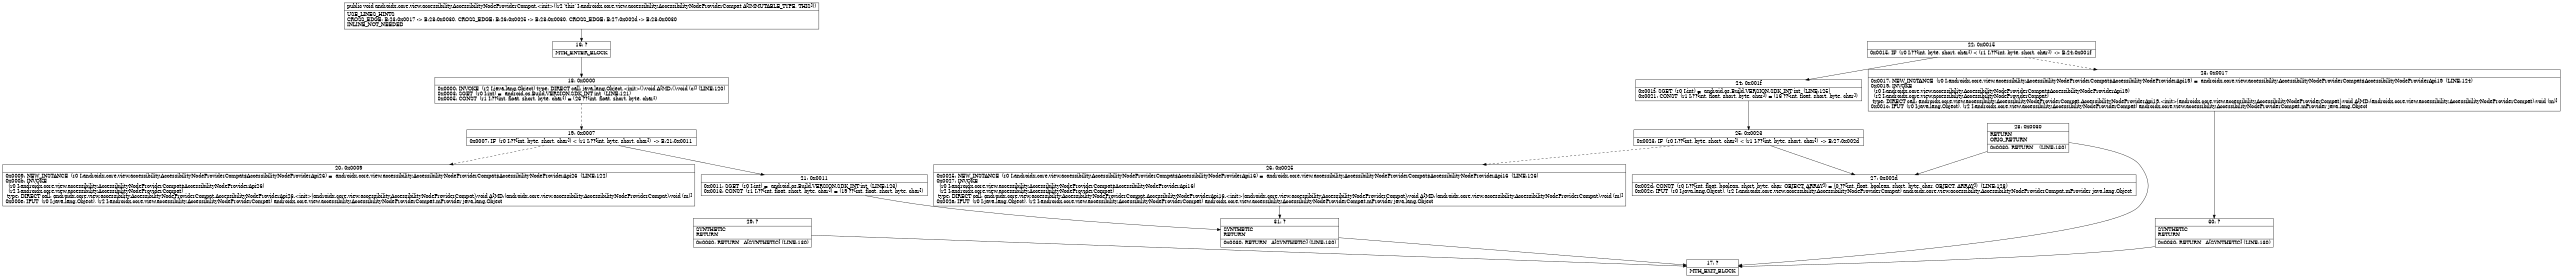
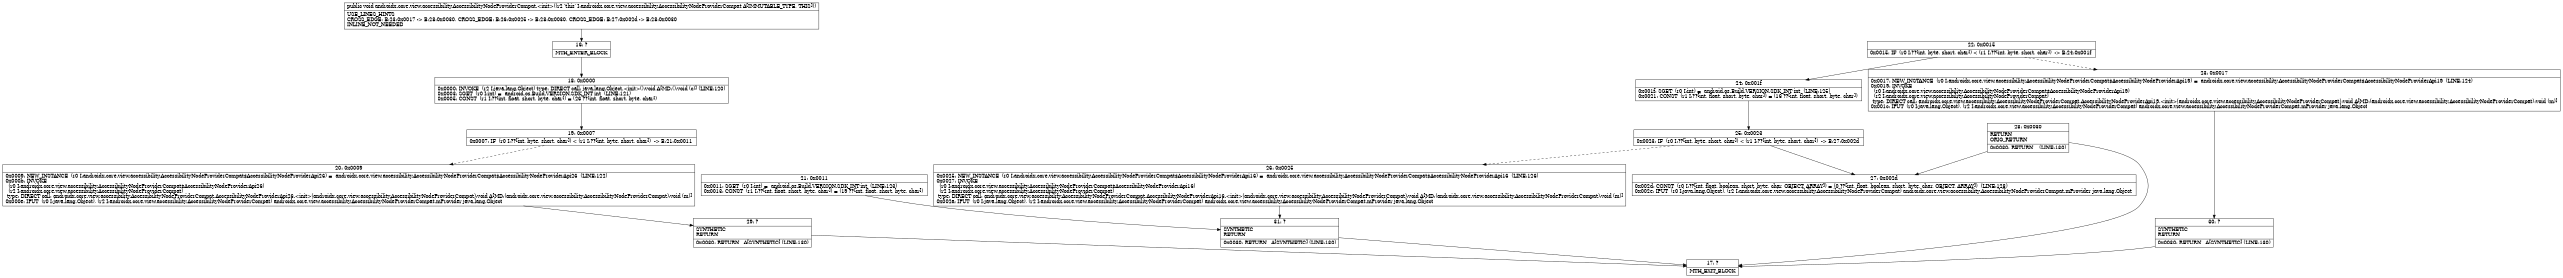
(582, 115) -> (582, 115)
(690, 160) -> none
none -> (607, 216)
